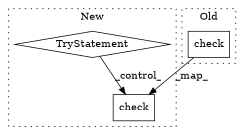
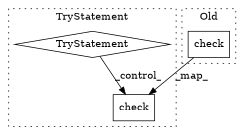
(92, 17) -> (92, 17)
